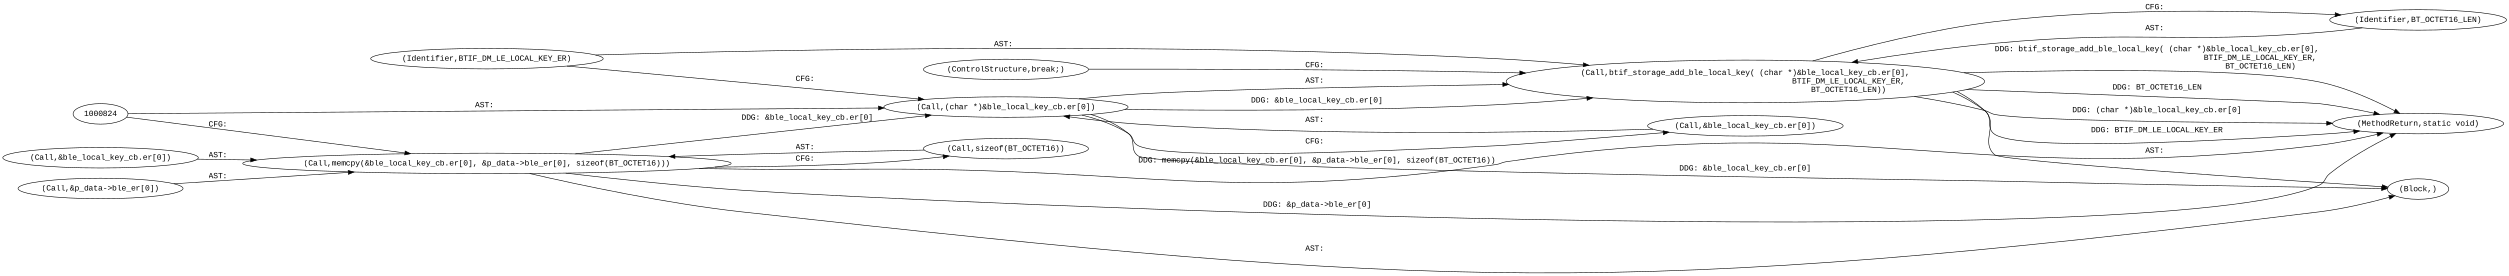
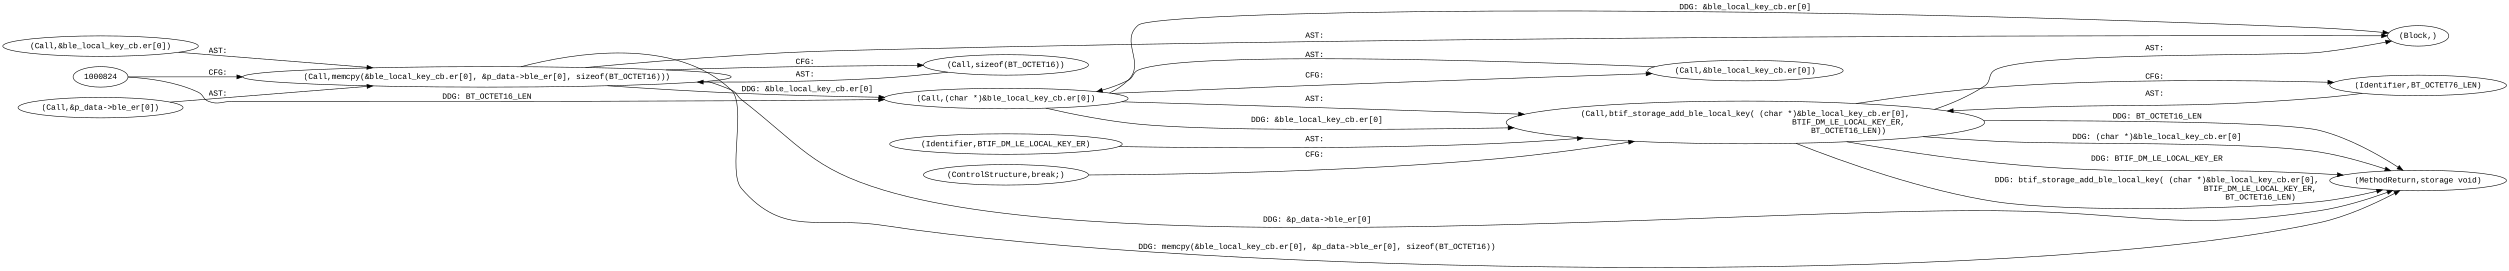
(2418, 20) -> (2418, 85)
(743, 82) -> none
(487, 105) -> (487, 97)
(2418, 124) -> (2418, 181)
